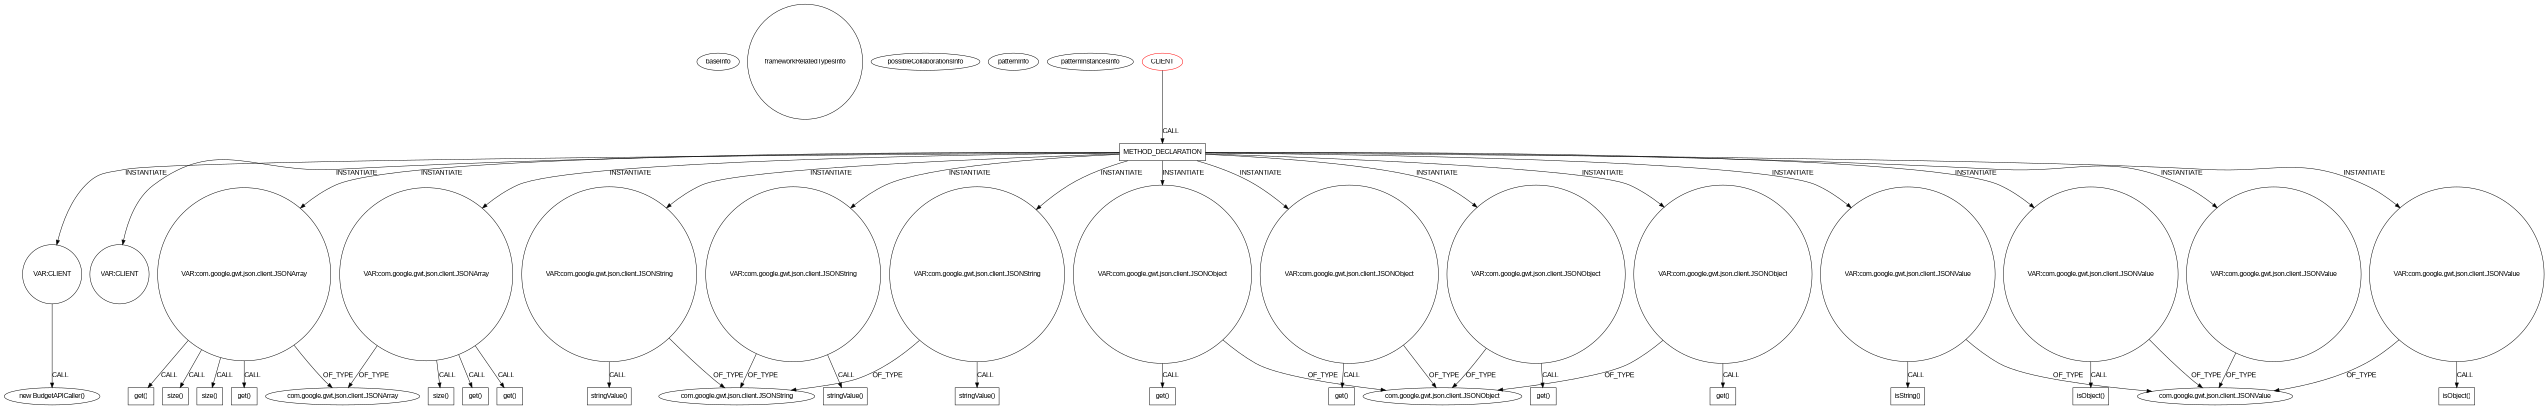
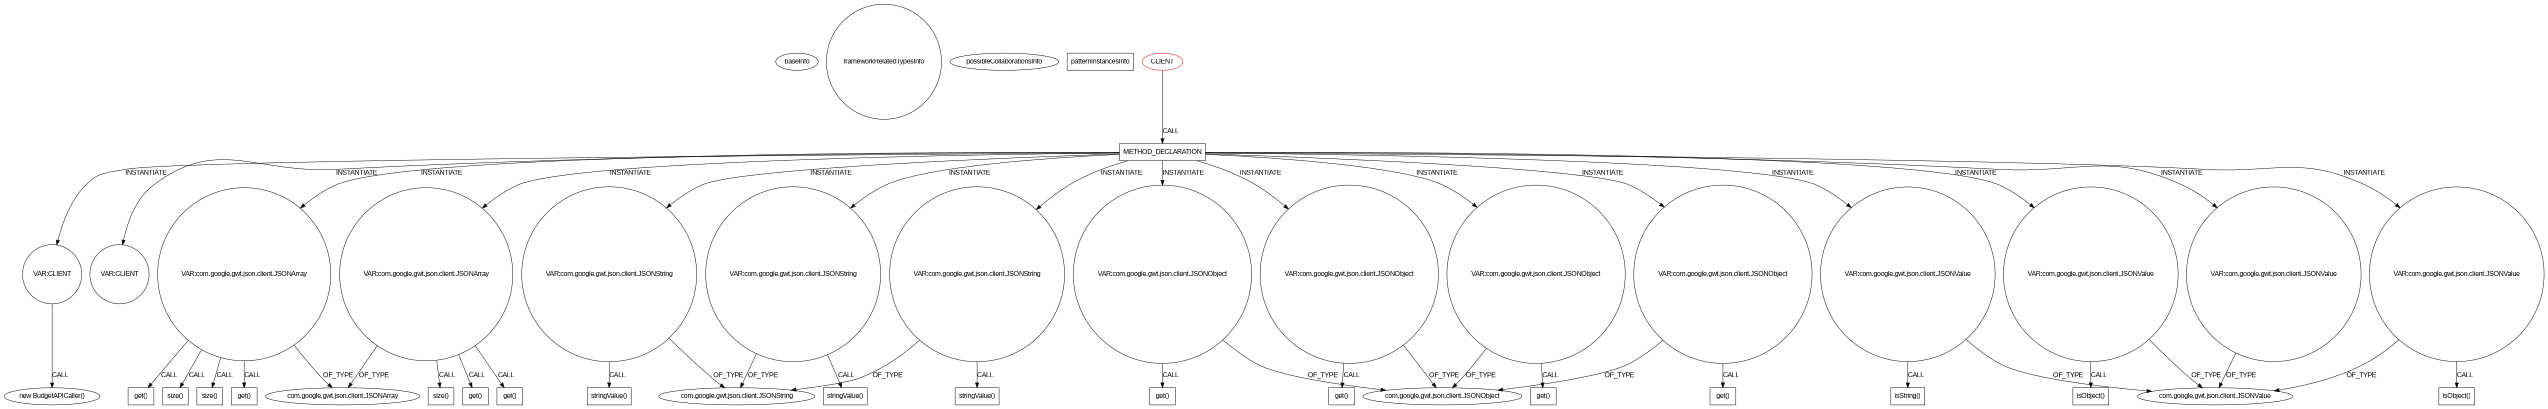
(1013, 62) -> none
(1090, 62) -> (1100, 62)
